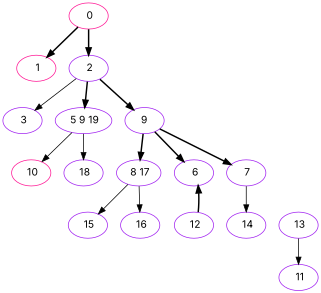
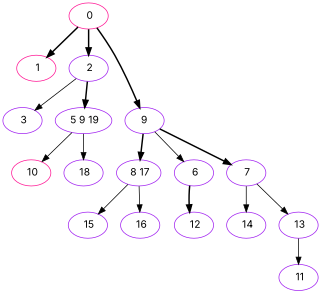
(114, 92) -> (119, 63)
(167, 144) -> (167, 144)
none -> (270, 196)
(199, 203) -> (189, 195)
